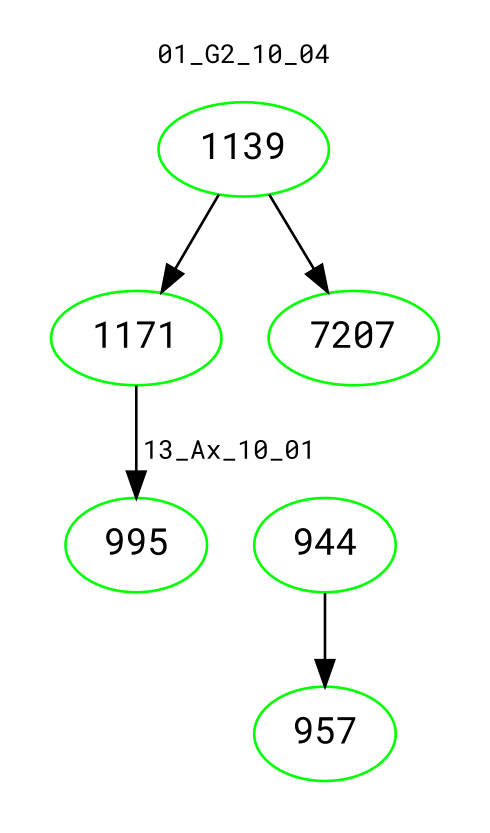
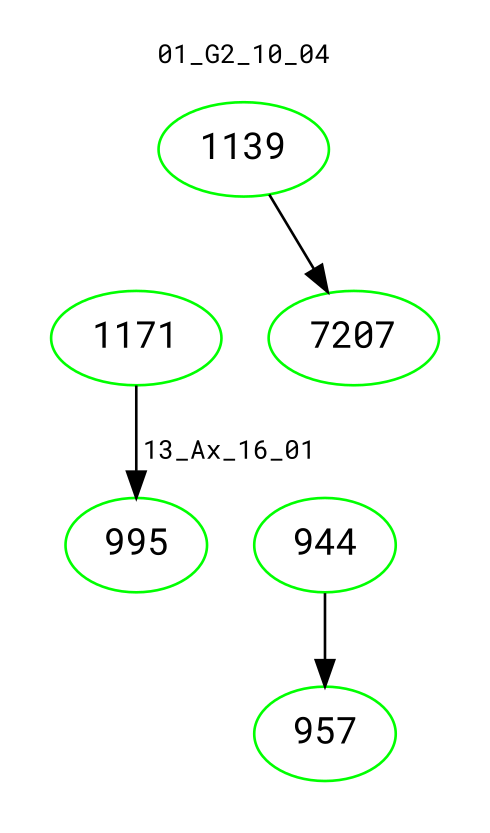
(197, 232) -> none
(231, 452) -> (231, 452)
